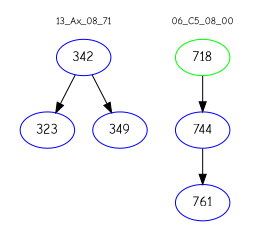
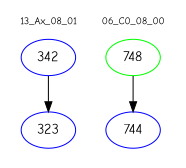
(84, 22) -> (49, 22)
(203, 22) -> (134, 22)
(203, 57) -> (133, 57)
(120, 130) -> none
(203, 203) -> none
